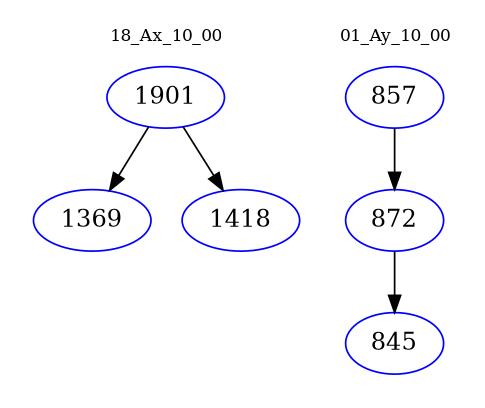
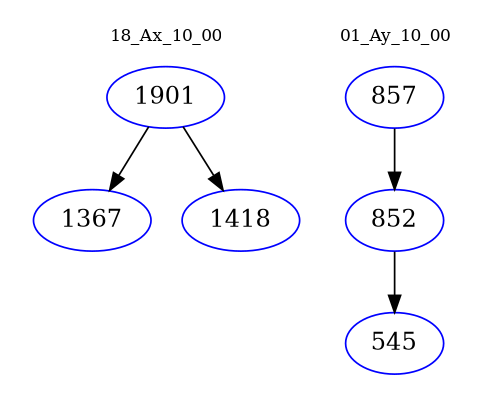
(92, 220) -> (92, 220)
(395, 220) -> (395, 220)
(395, 343) -> (395, 343)
